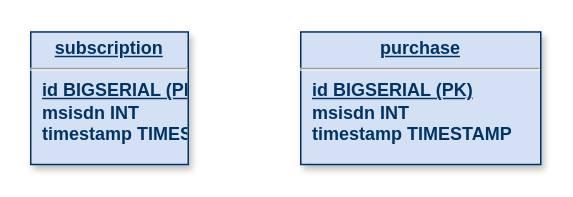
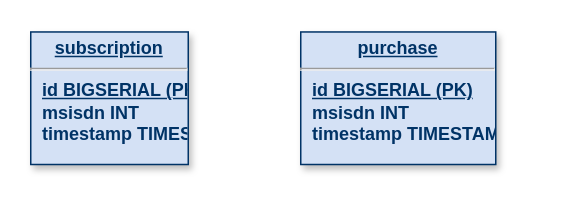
(421, 98) -> (398, 98)
